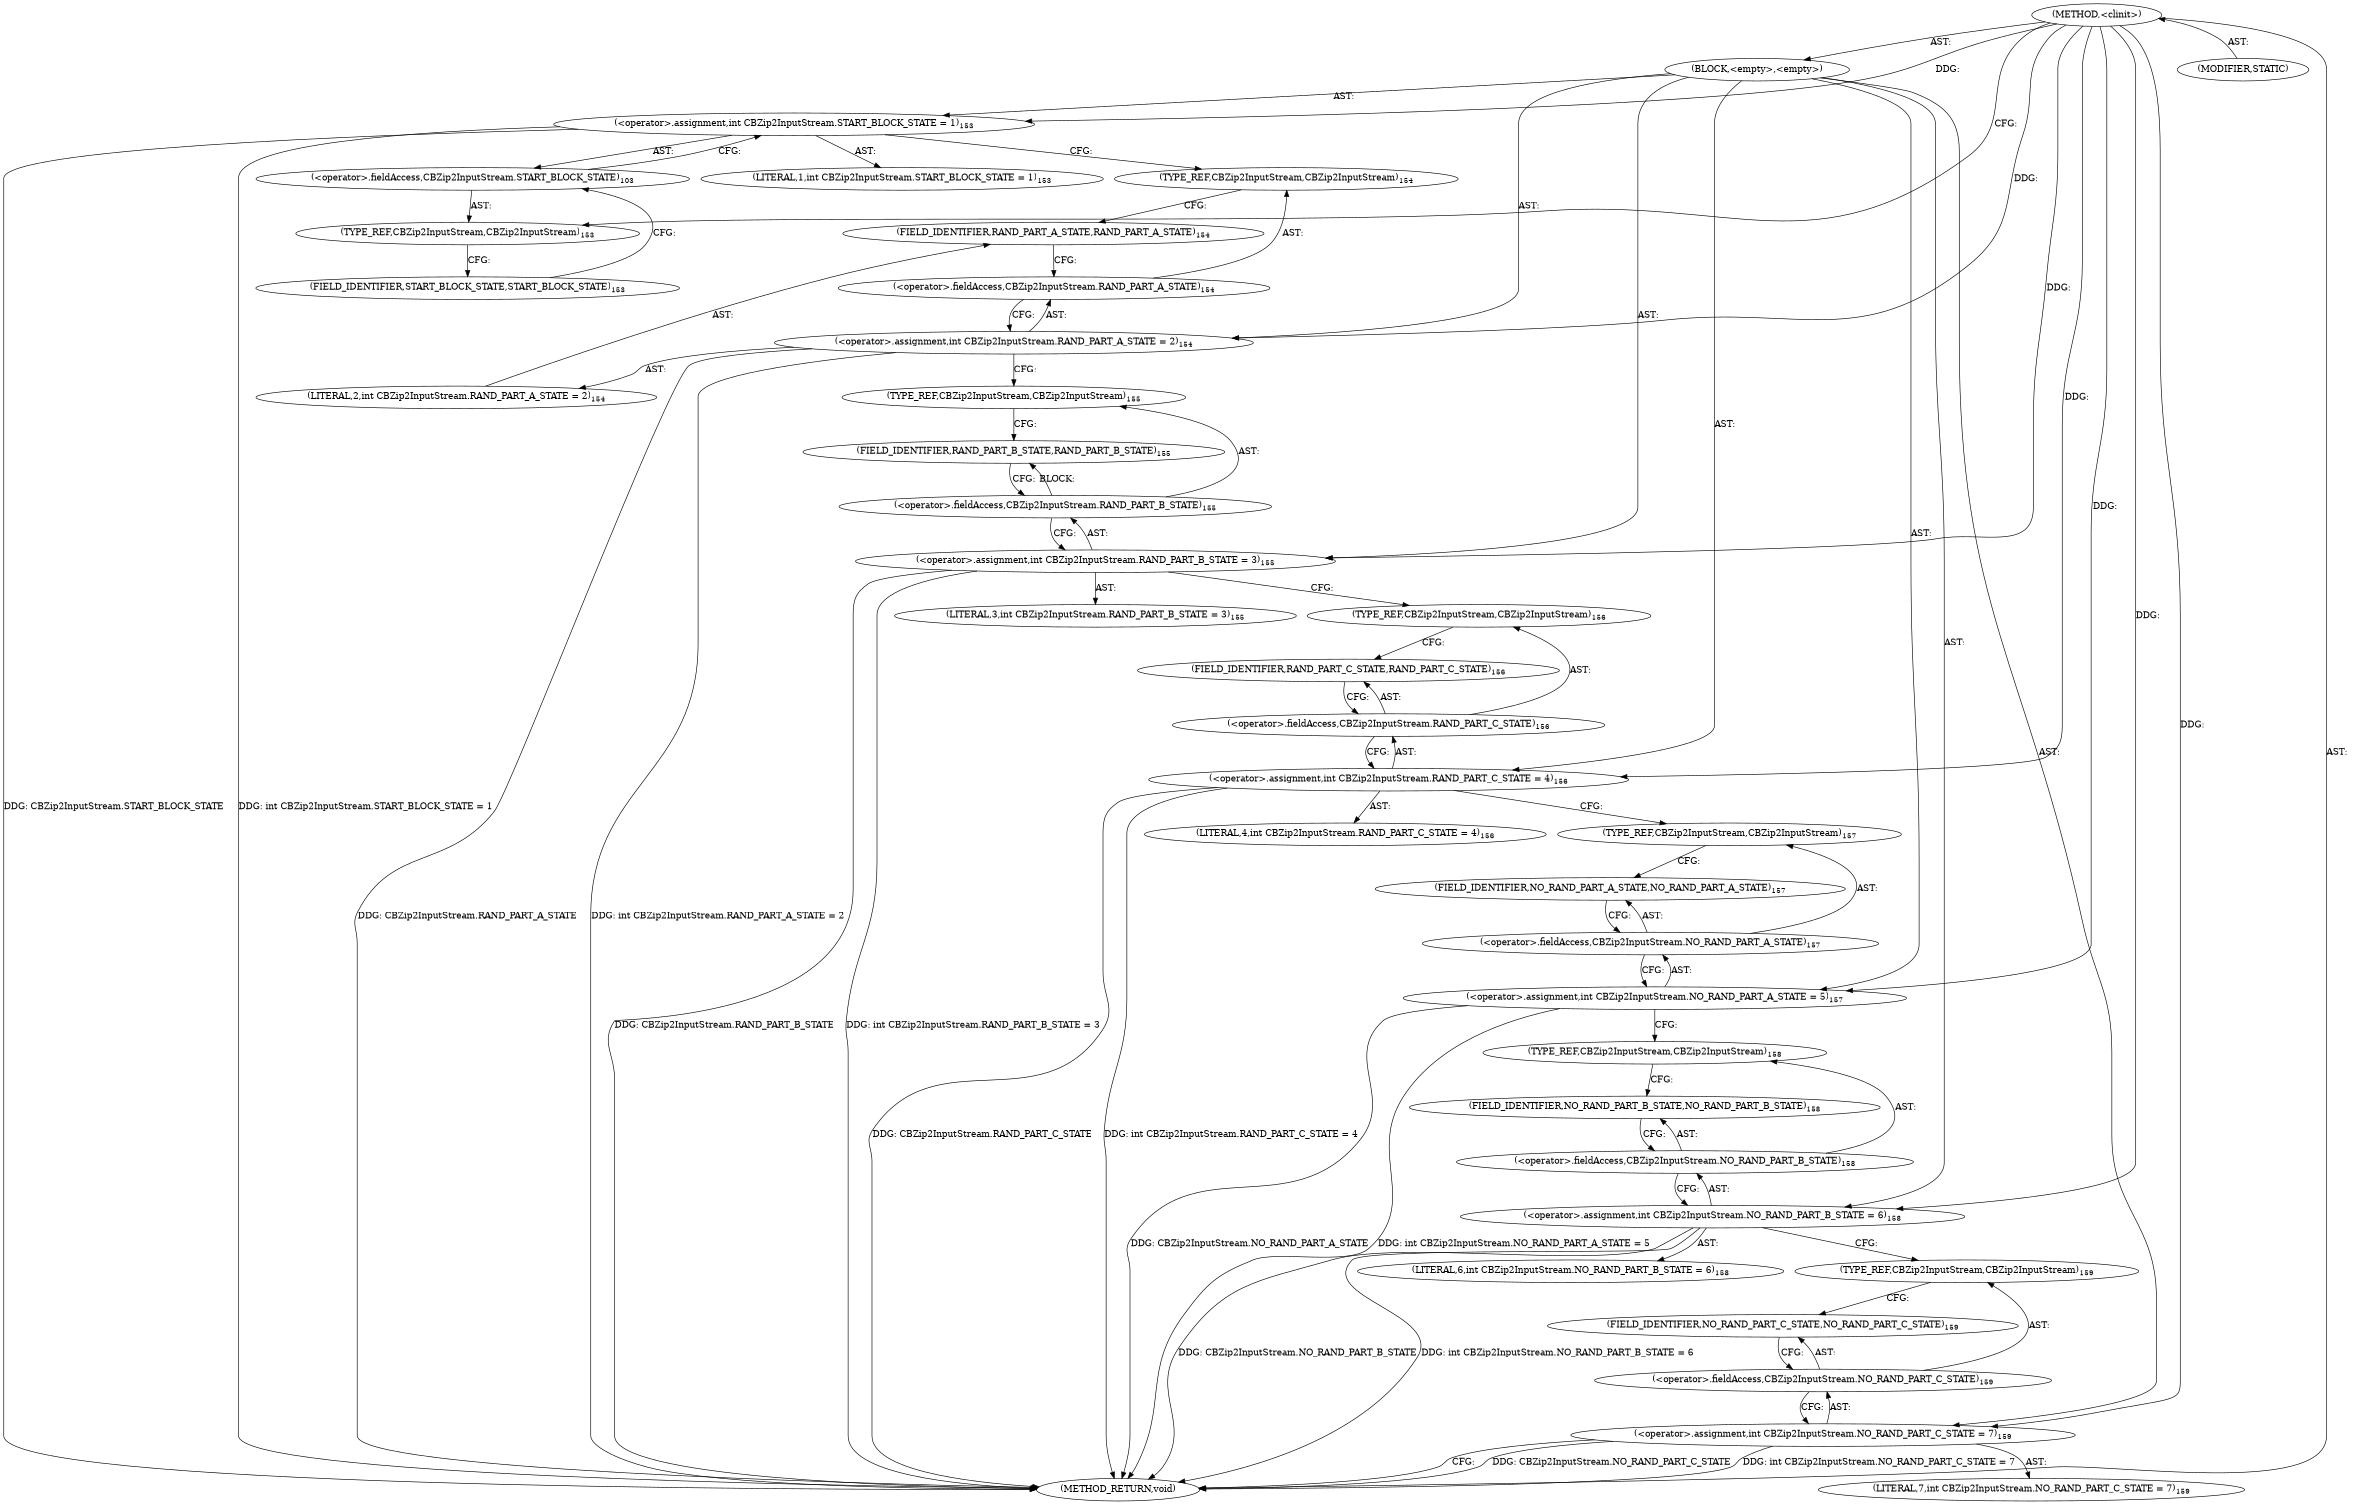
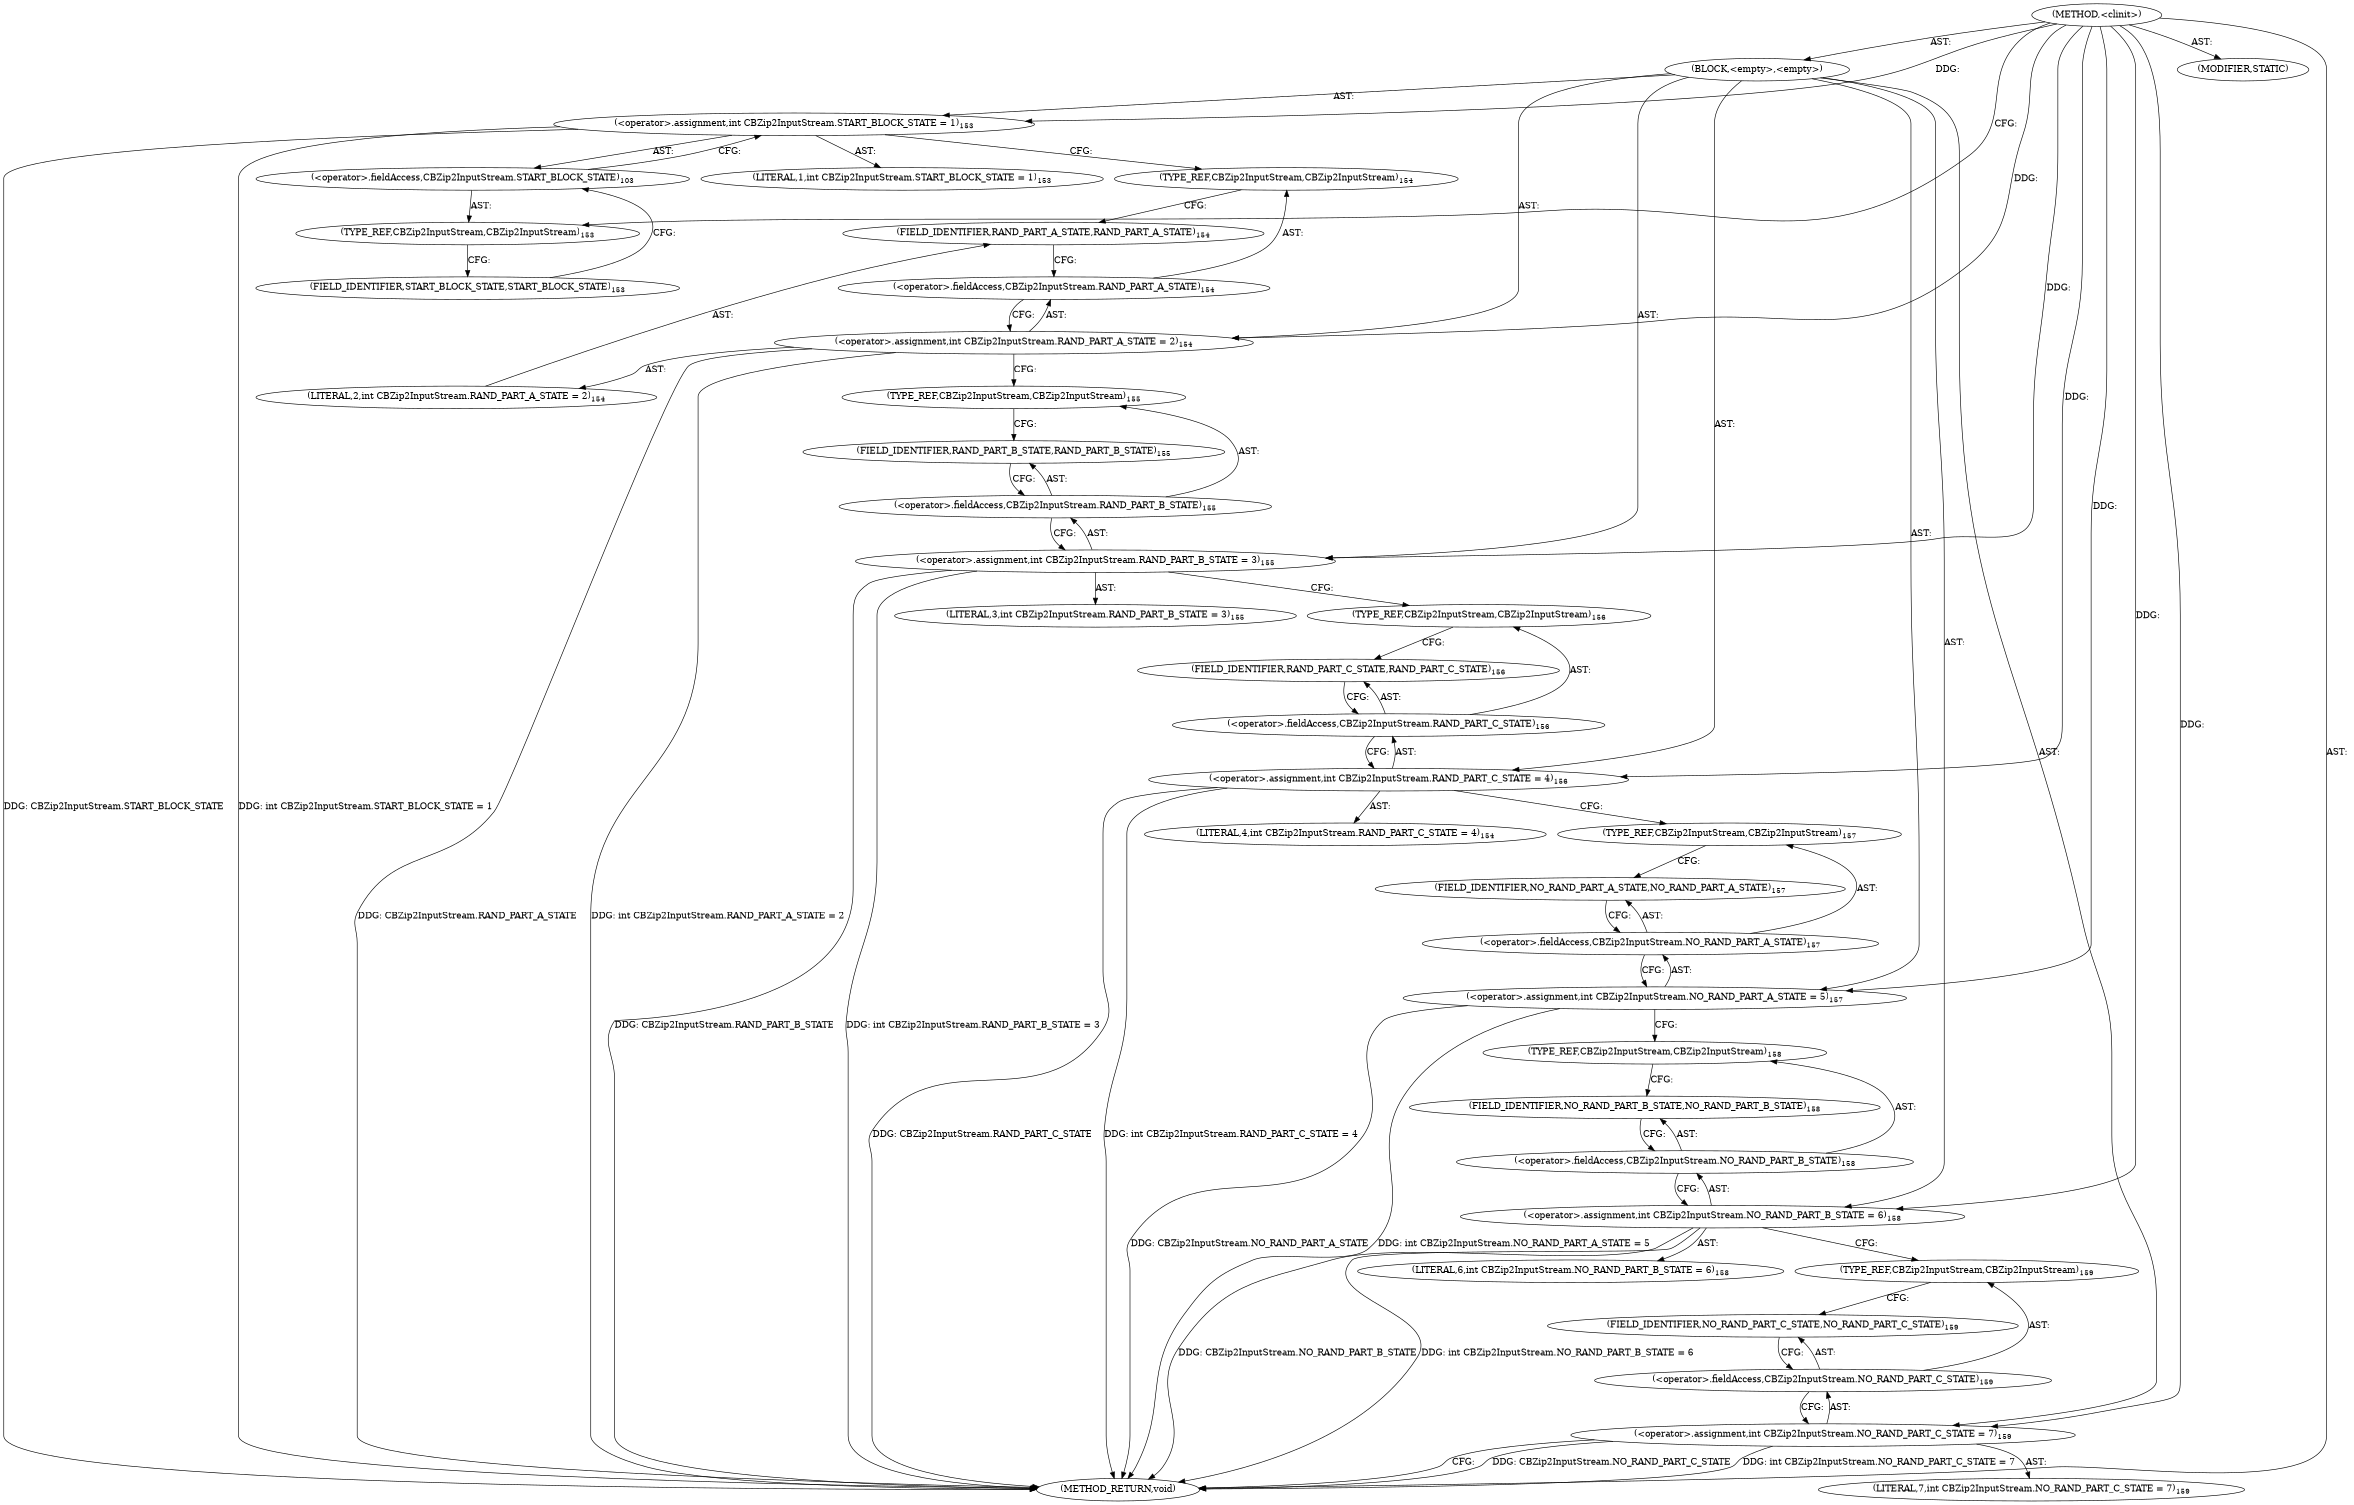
(2205, 32) -> (2173, 39)
(1058, 479) -> (1058, 479)
(1488, 833) -> (1488, 833)
